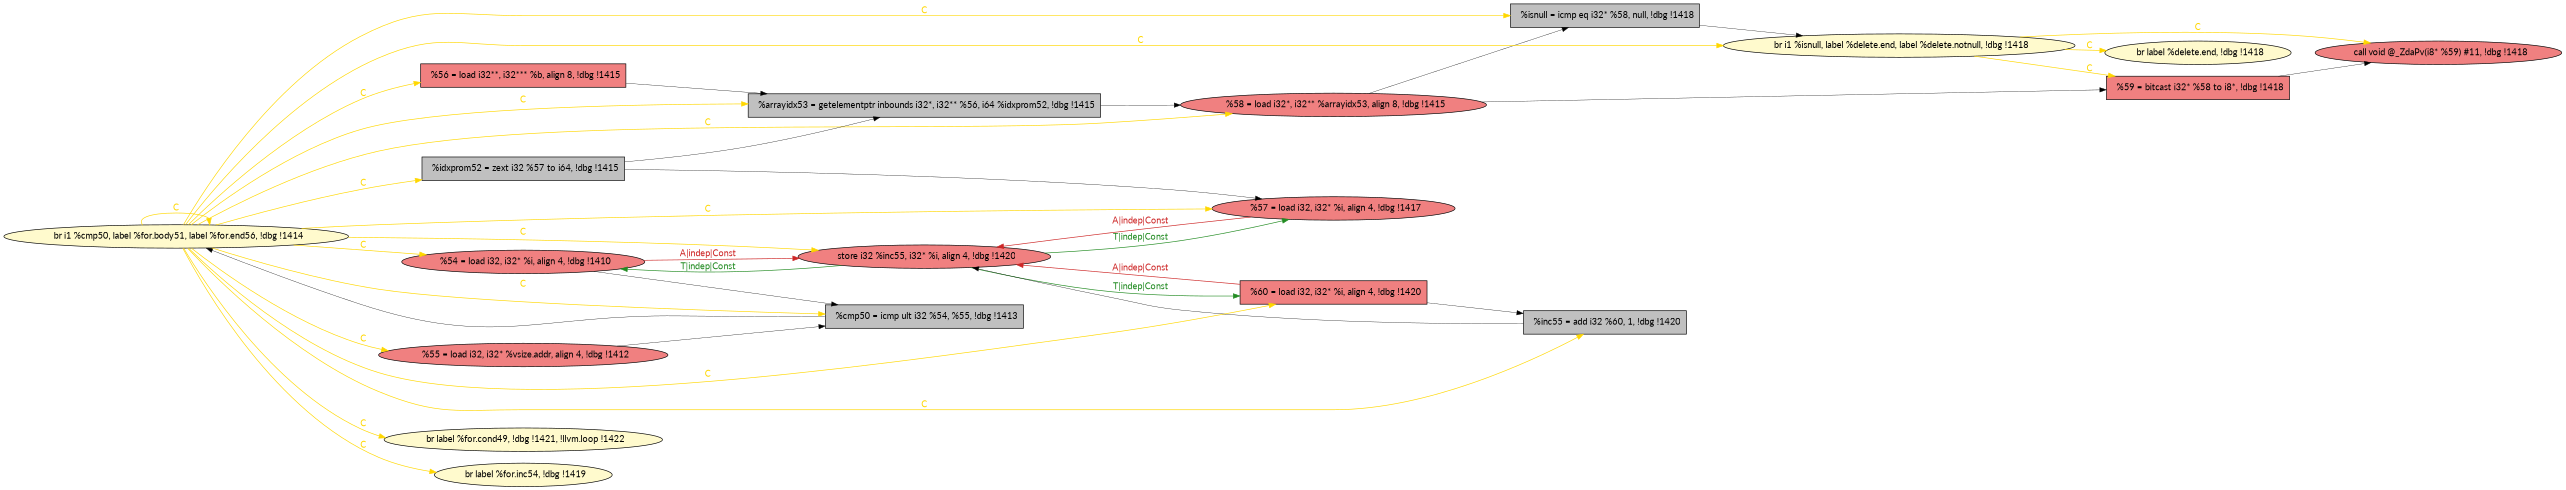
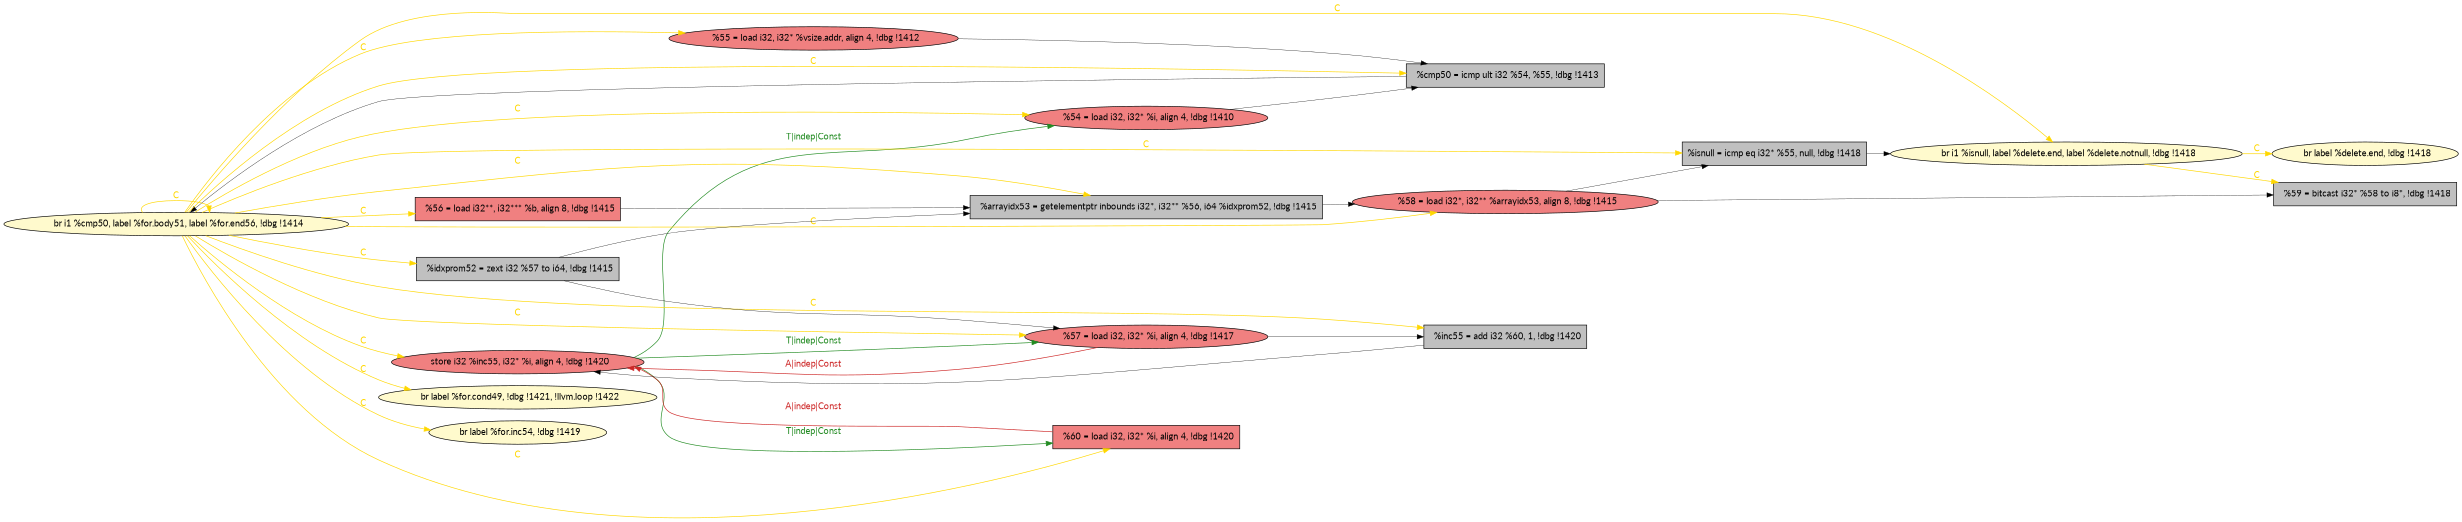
(1605, 16) -> (1774, 154)
(2438, 53) -> none
(2198, 88) -> (2365, 194)
(718, 259) -> none
(1472, 308) -> (1343, 337)
